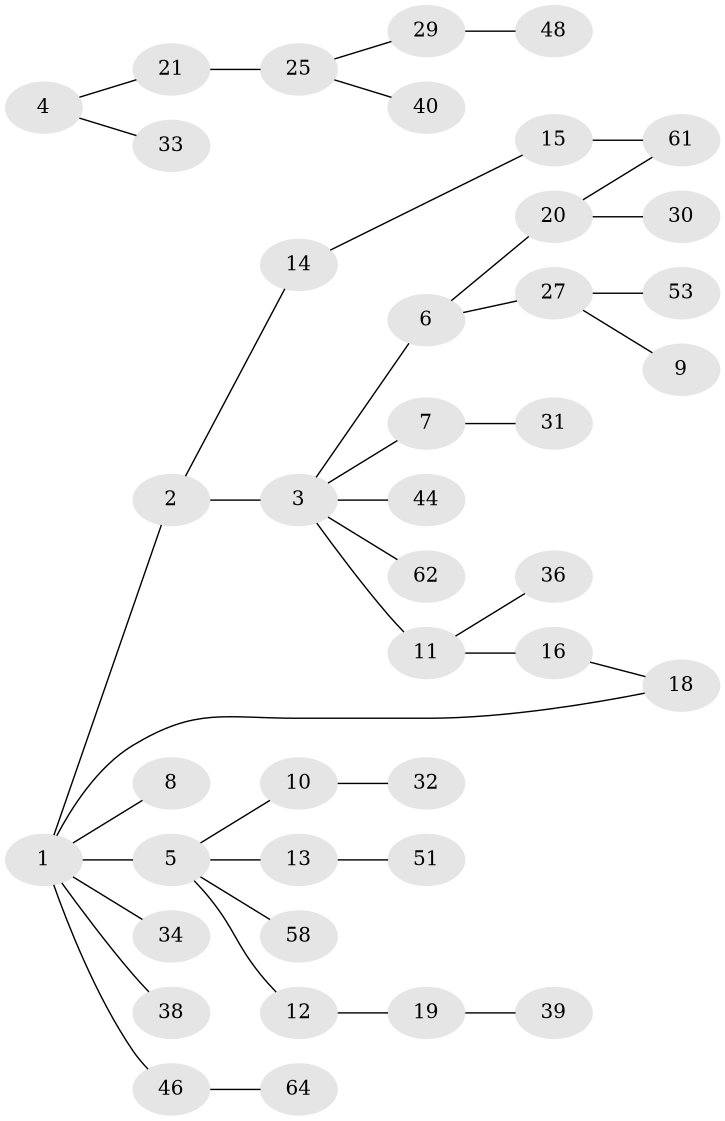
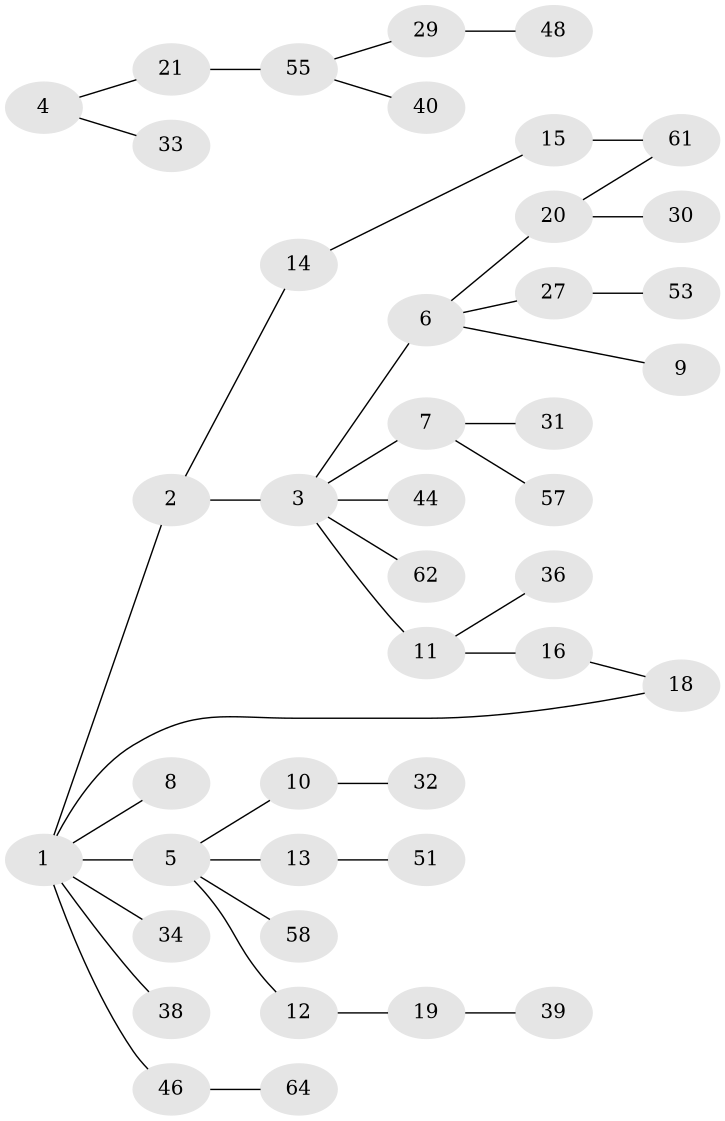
(299, 69) -> (299, 69)
(618, 332) -> (554, 345)
none -> (554, 500)
